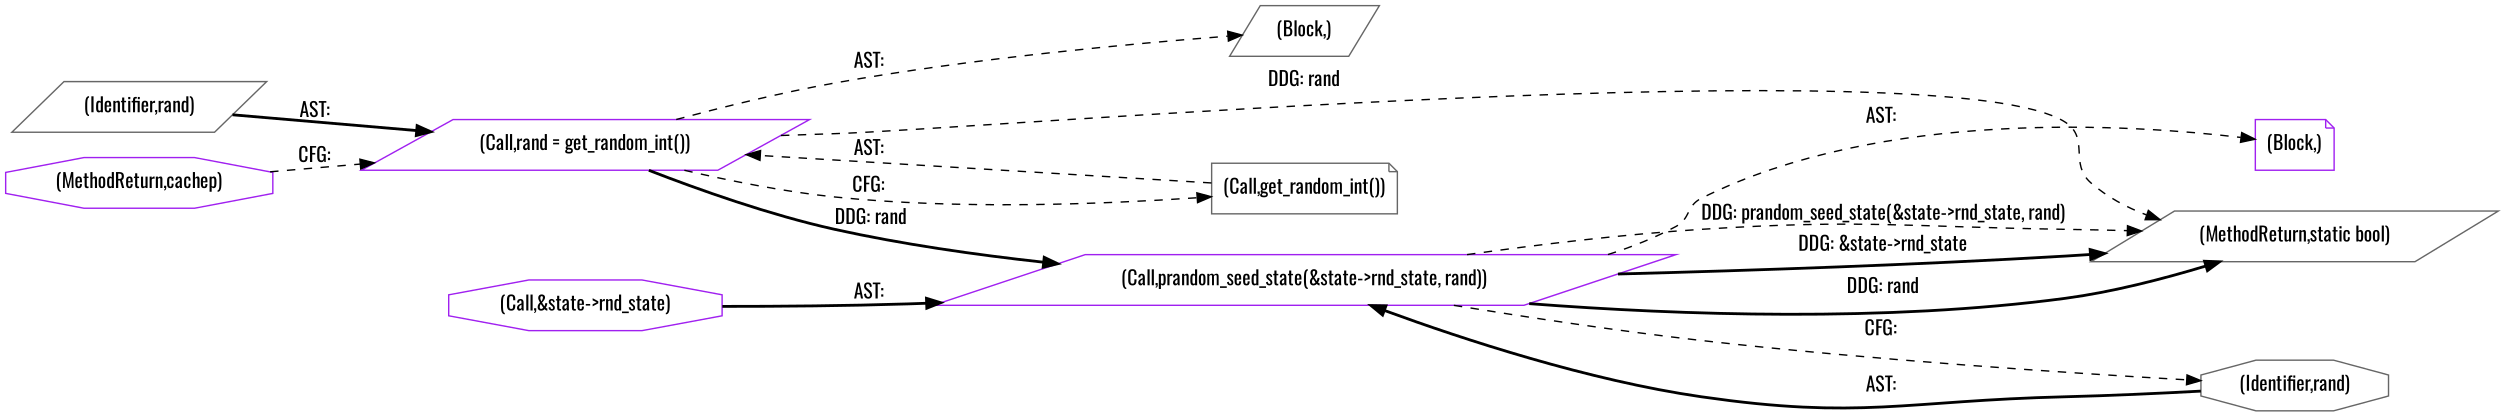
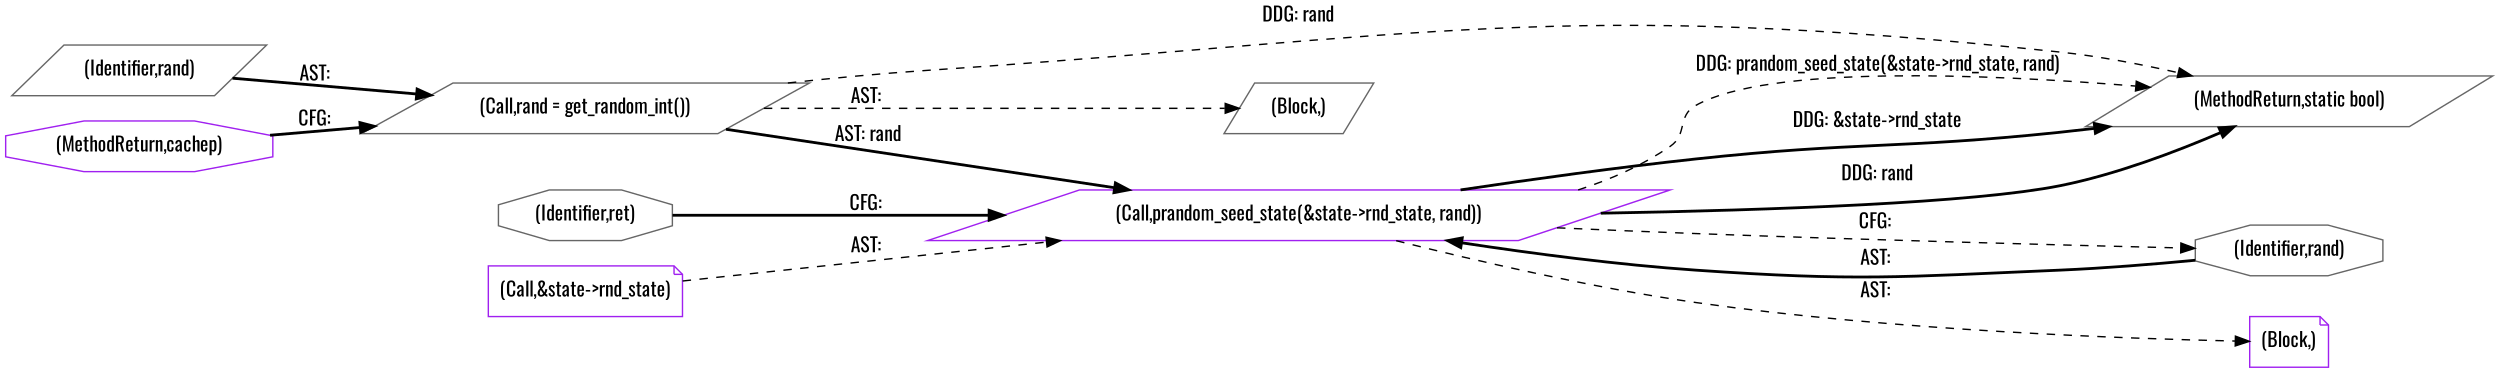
(585, 145) -> (585, 108)
(315, 168) -> (315, 131)
(1305, 189) -> none
none -> (585, 215)
(871, 219) -> (868, 136)
(585, 305) -> (585, 291)
(824, 306) -> (865, 262)
